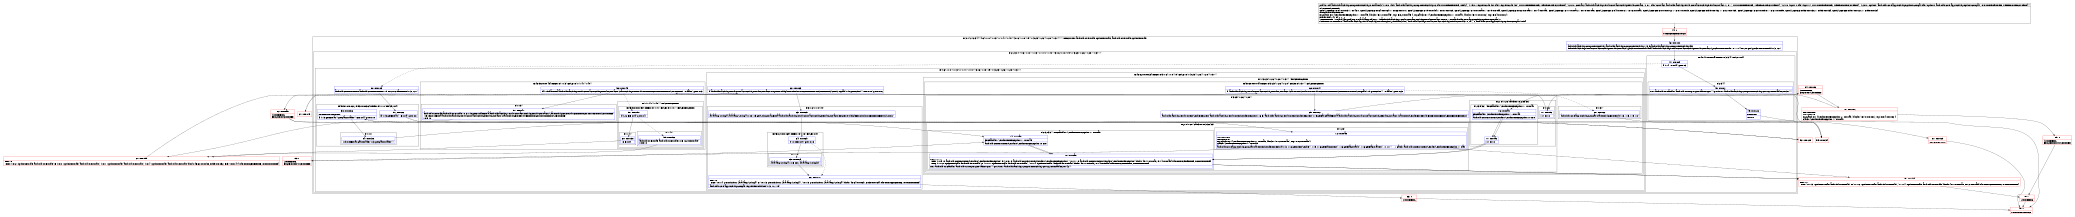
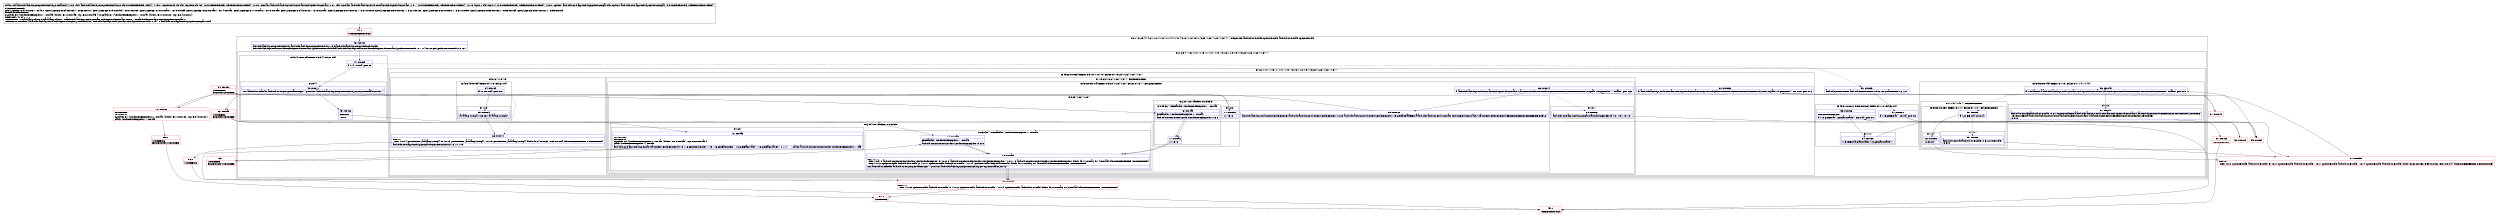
(802, 114) -> none
